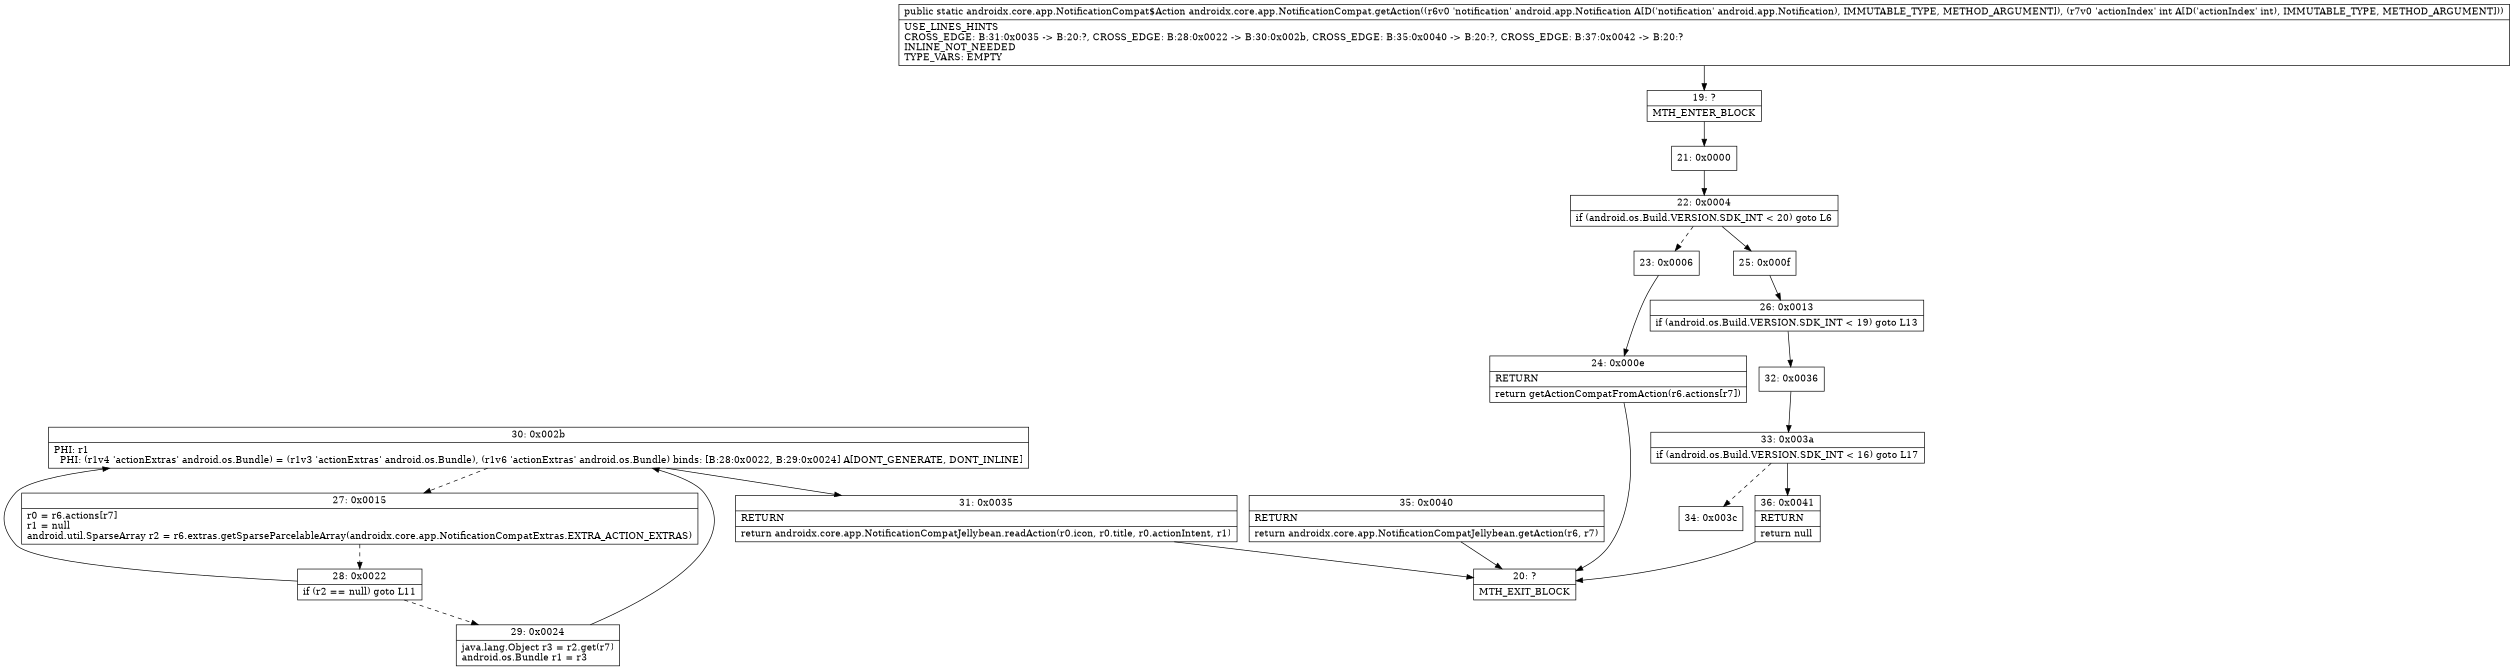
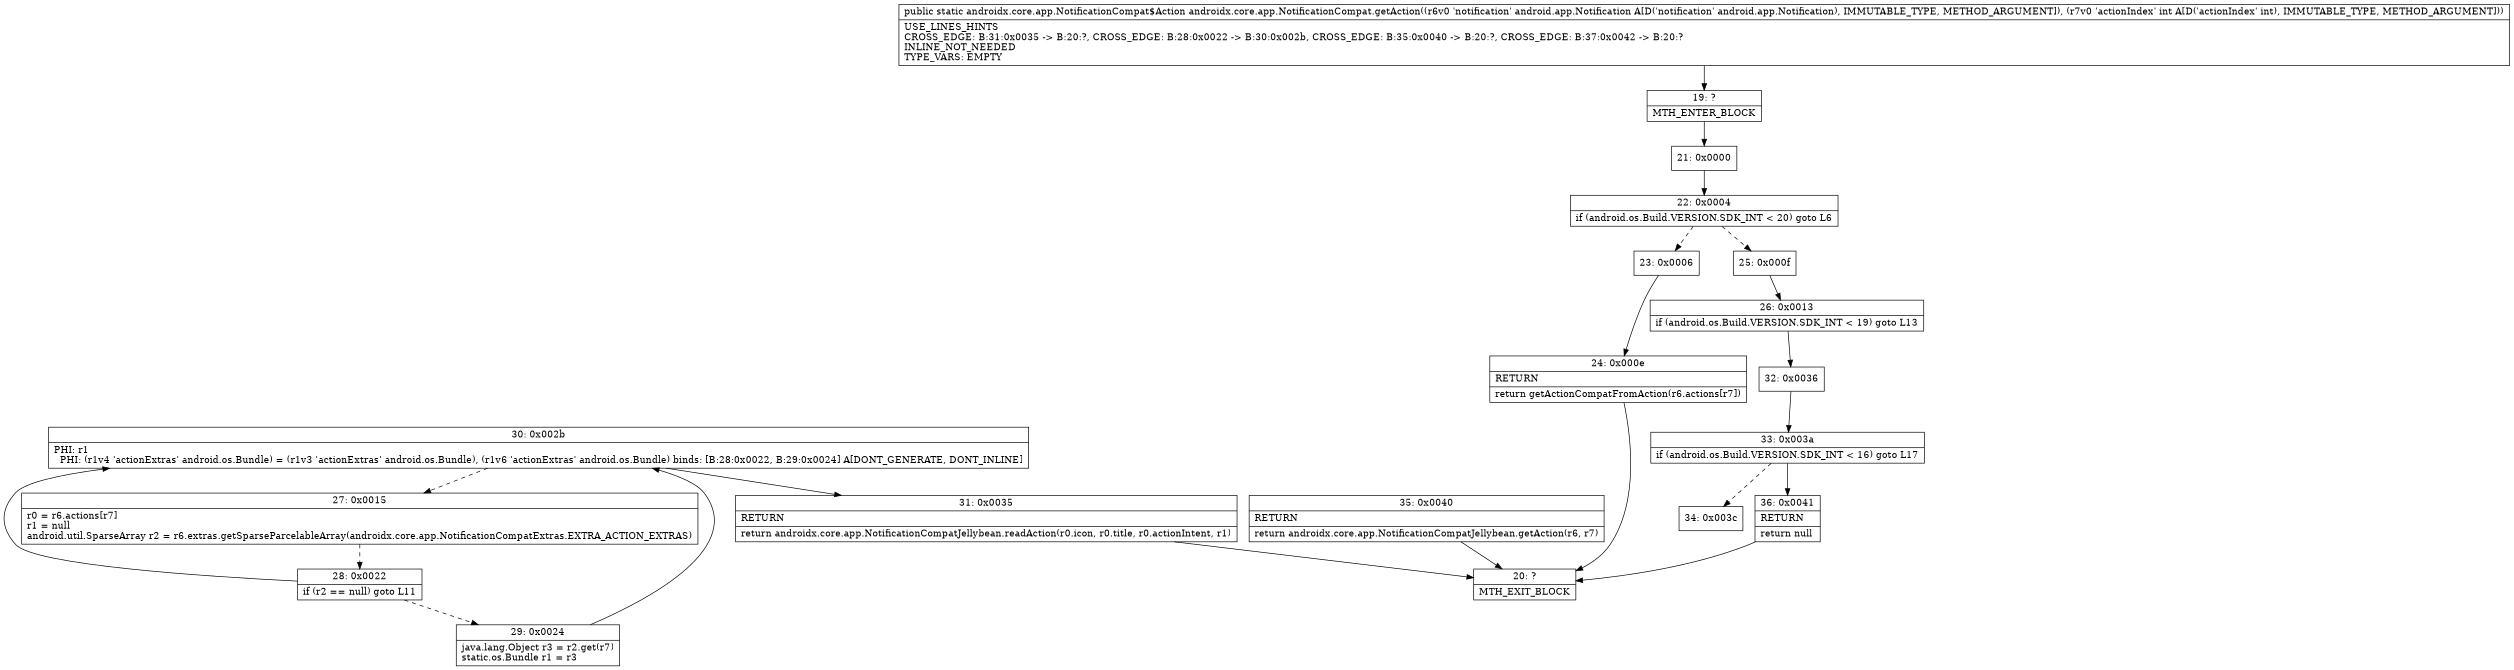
(1734, 236) -> (1734, 236)
(525, 658) -> (519, 658)
